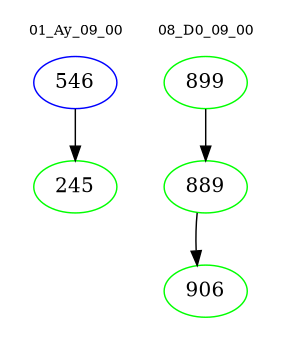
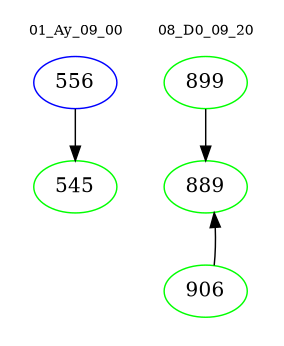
(206, 31) -> (206, 31)
(75, 83) -> (75, 83)
(75, 187) -> (75, 187)
(196, 232) -> (215, 247)
